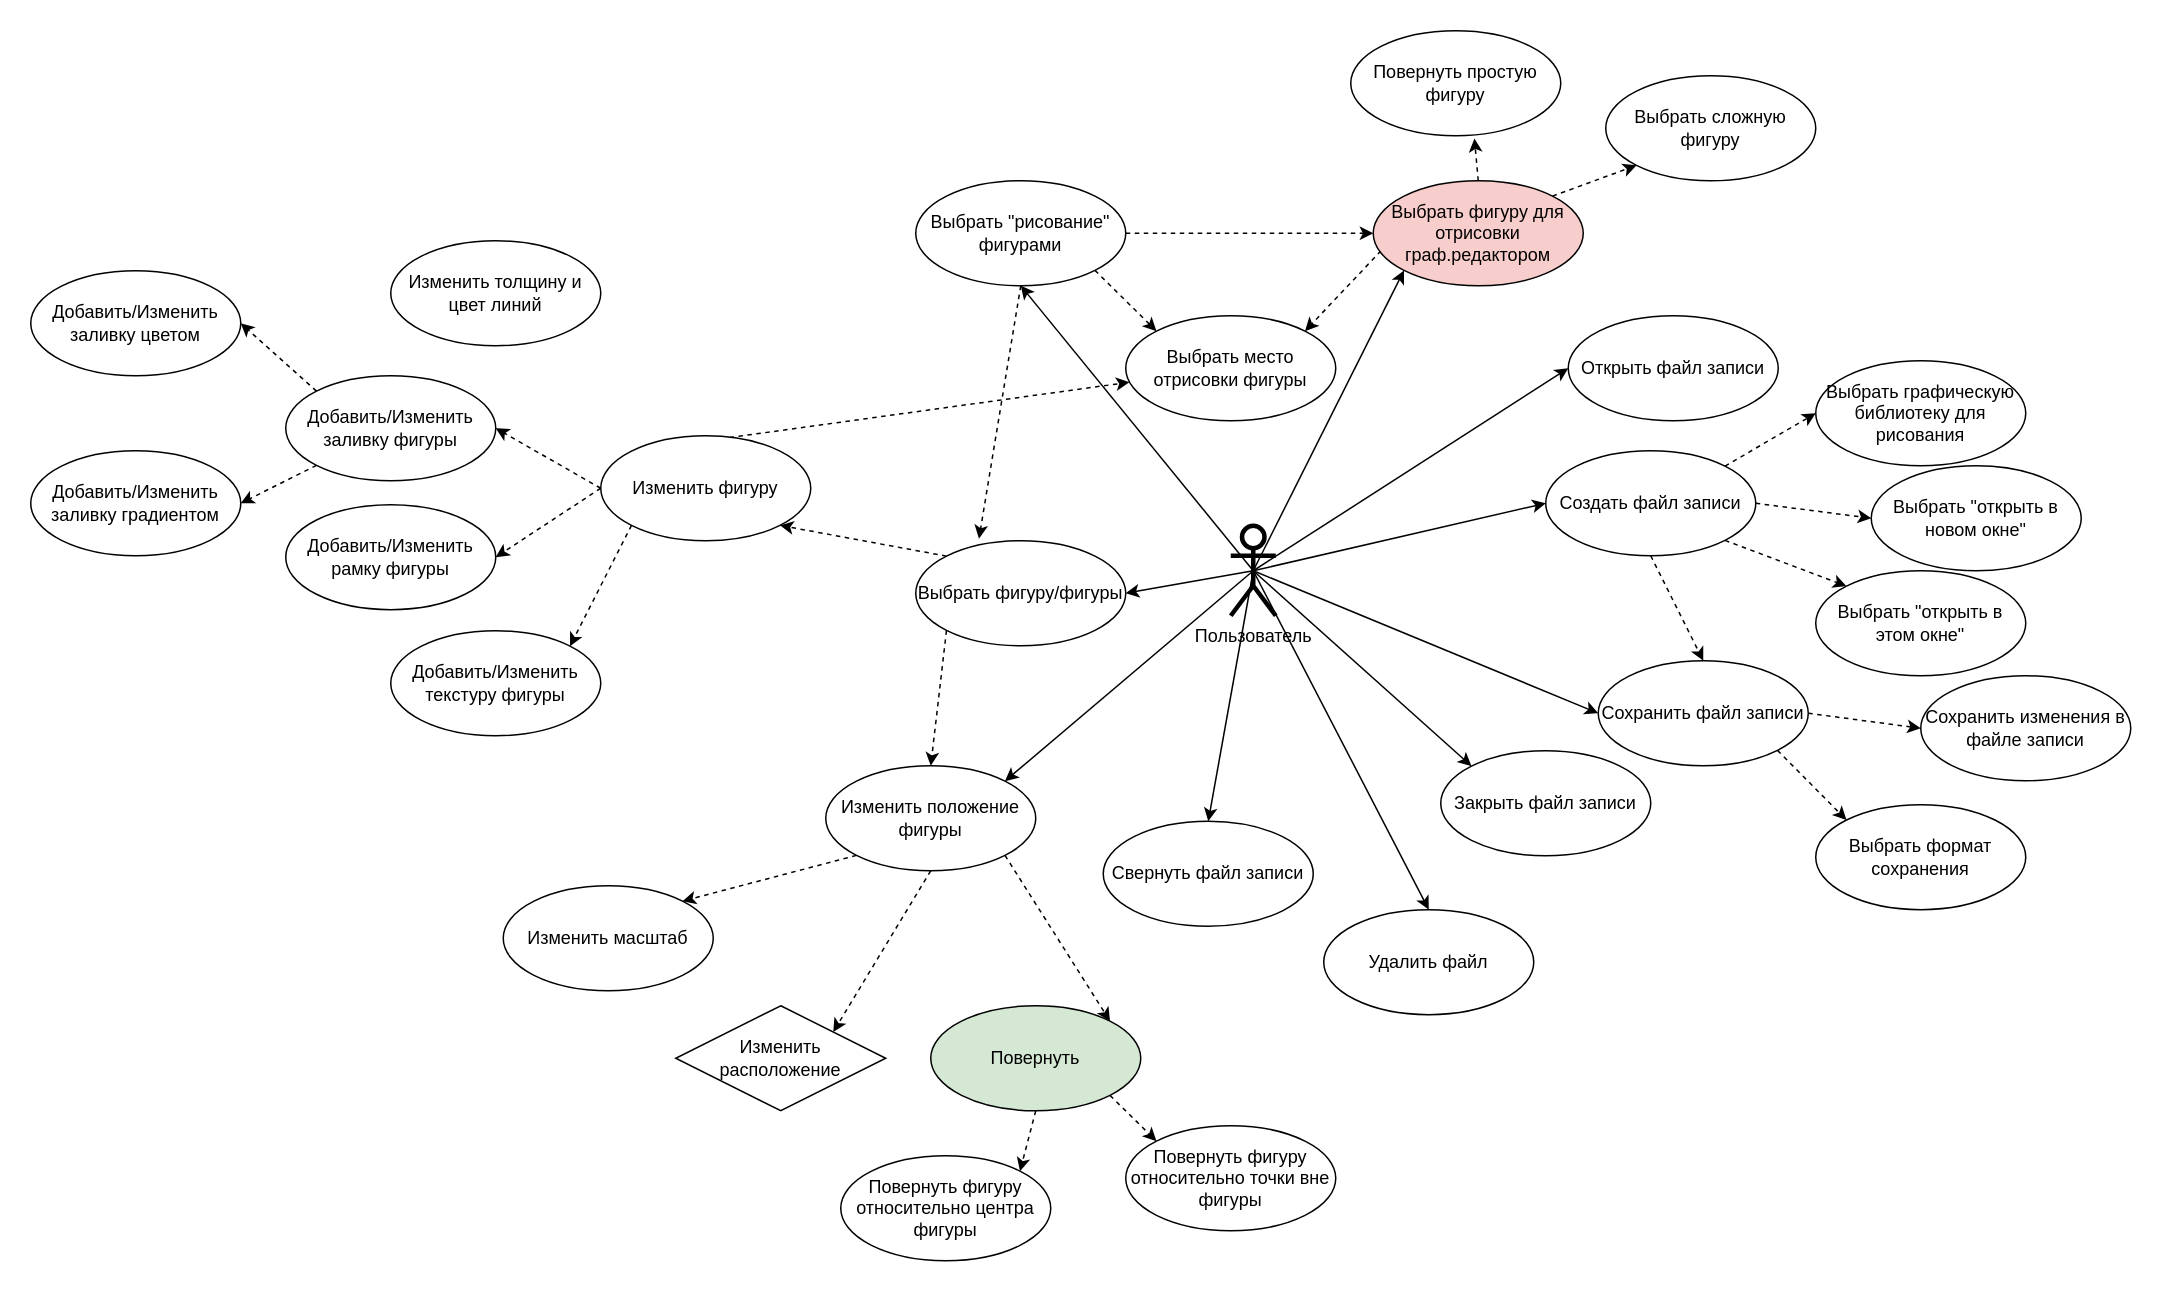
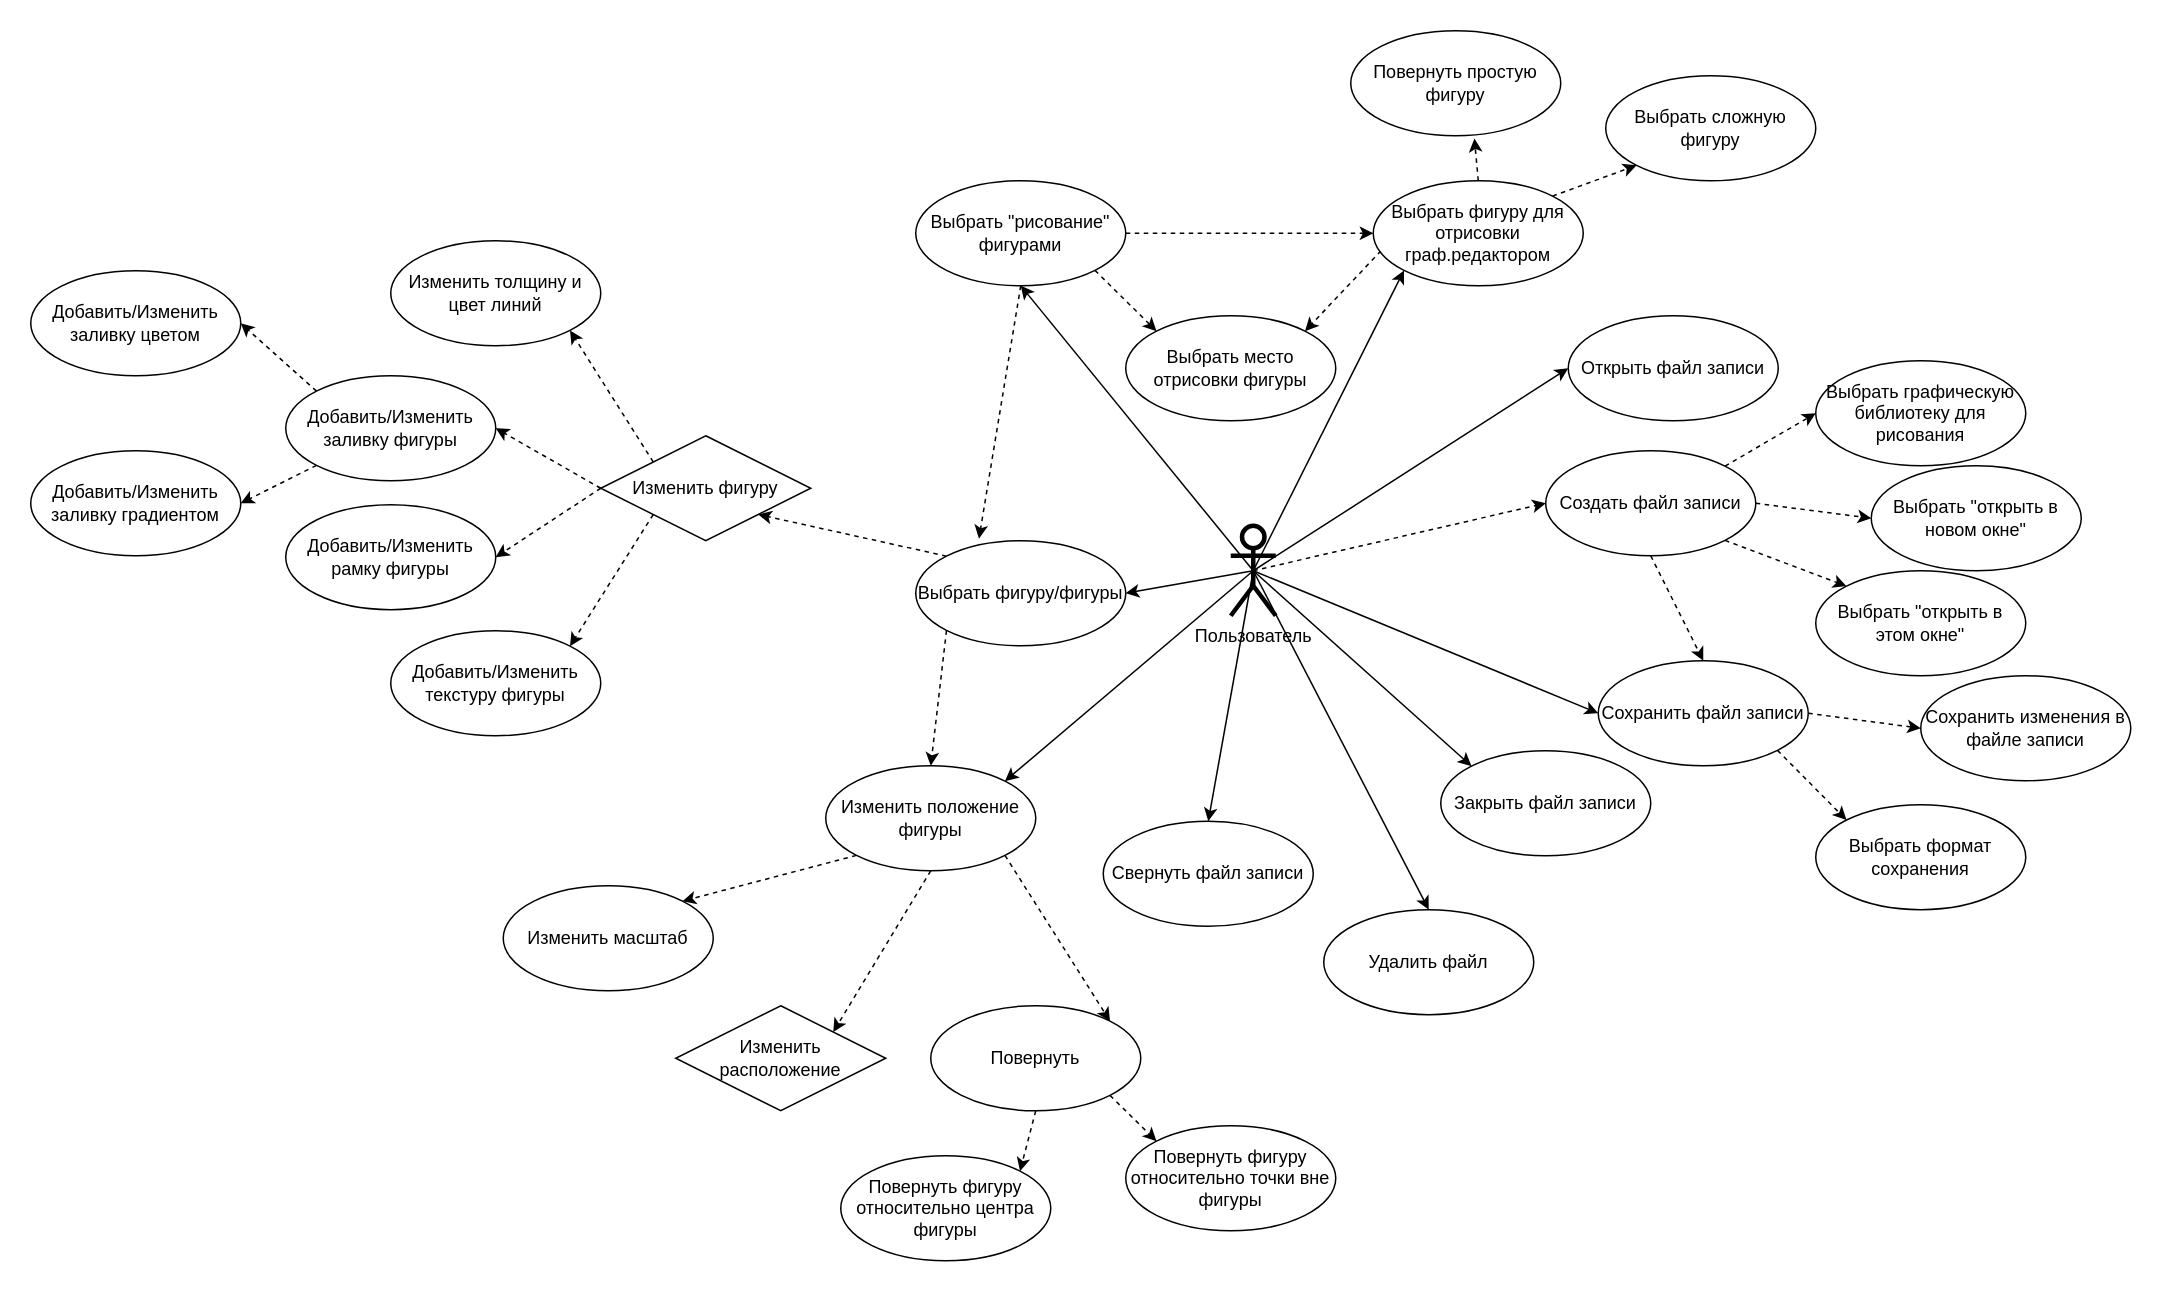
(1478, 233) -> (1478, 233)
(913, 412) -> (614, 400)
(706, 488) -> (706, 488)
(1397, 538) -> (1397, 538)
(1036, 1058) -> (1036, 1058)
